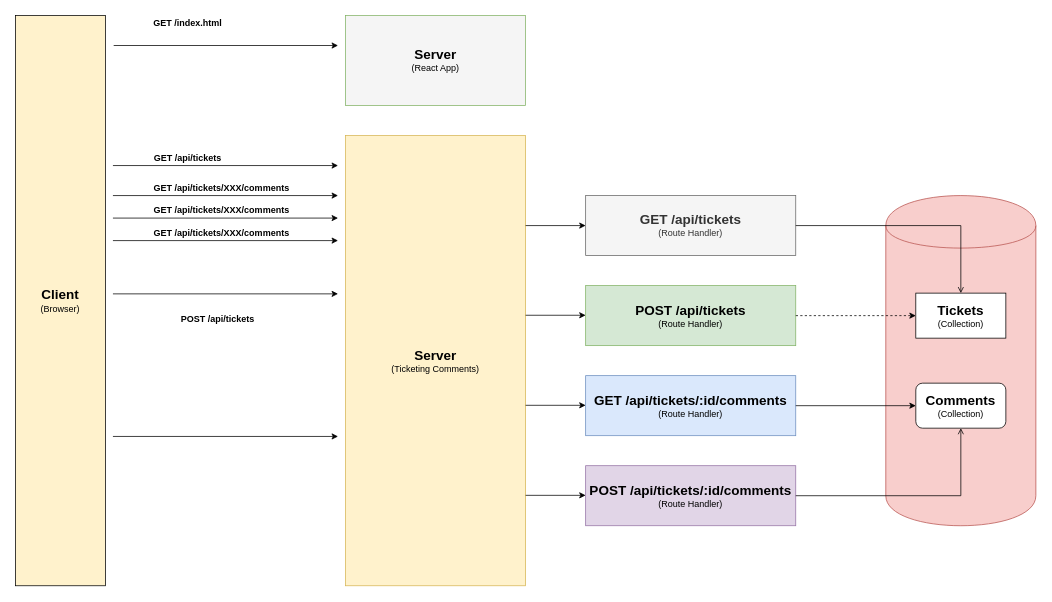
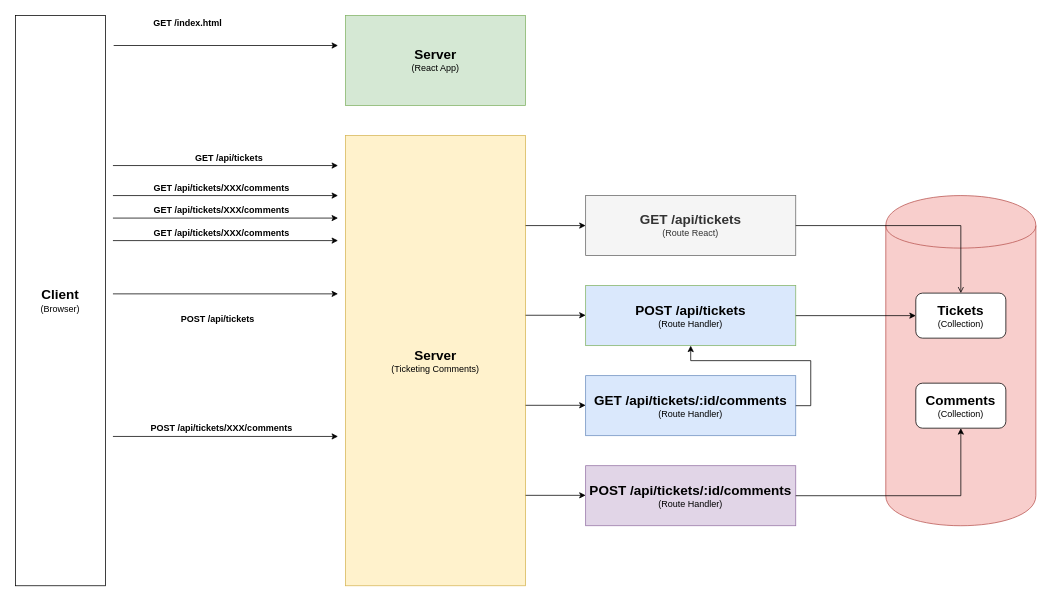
(435, 60) -> (435, 60)
(188, 158) -> (229, 158)
(690, 225) -> (690, 225)
(60, 300) -> (60, 300)
(690, 315) -> (690, 315)
(852, 315) -> (852, 315)
(960, 315) -> (960, 315)
(859, 405) -> (769, 360)
none -> (222, 428)
(960, 433) -> (960, 434)
